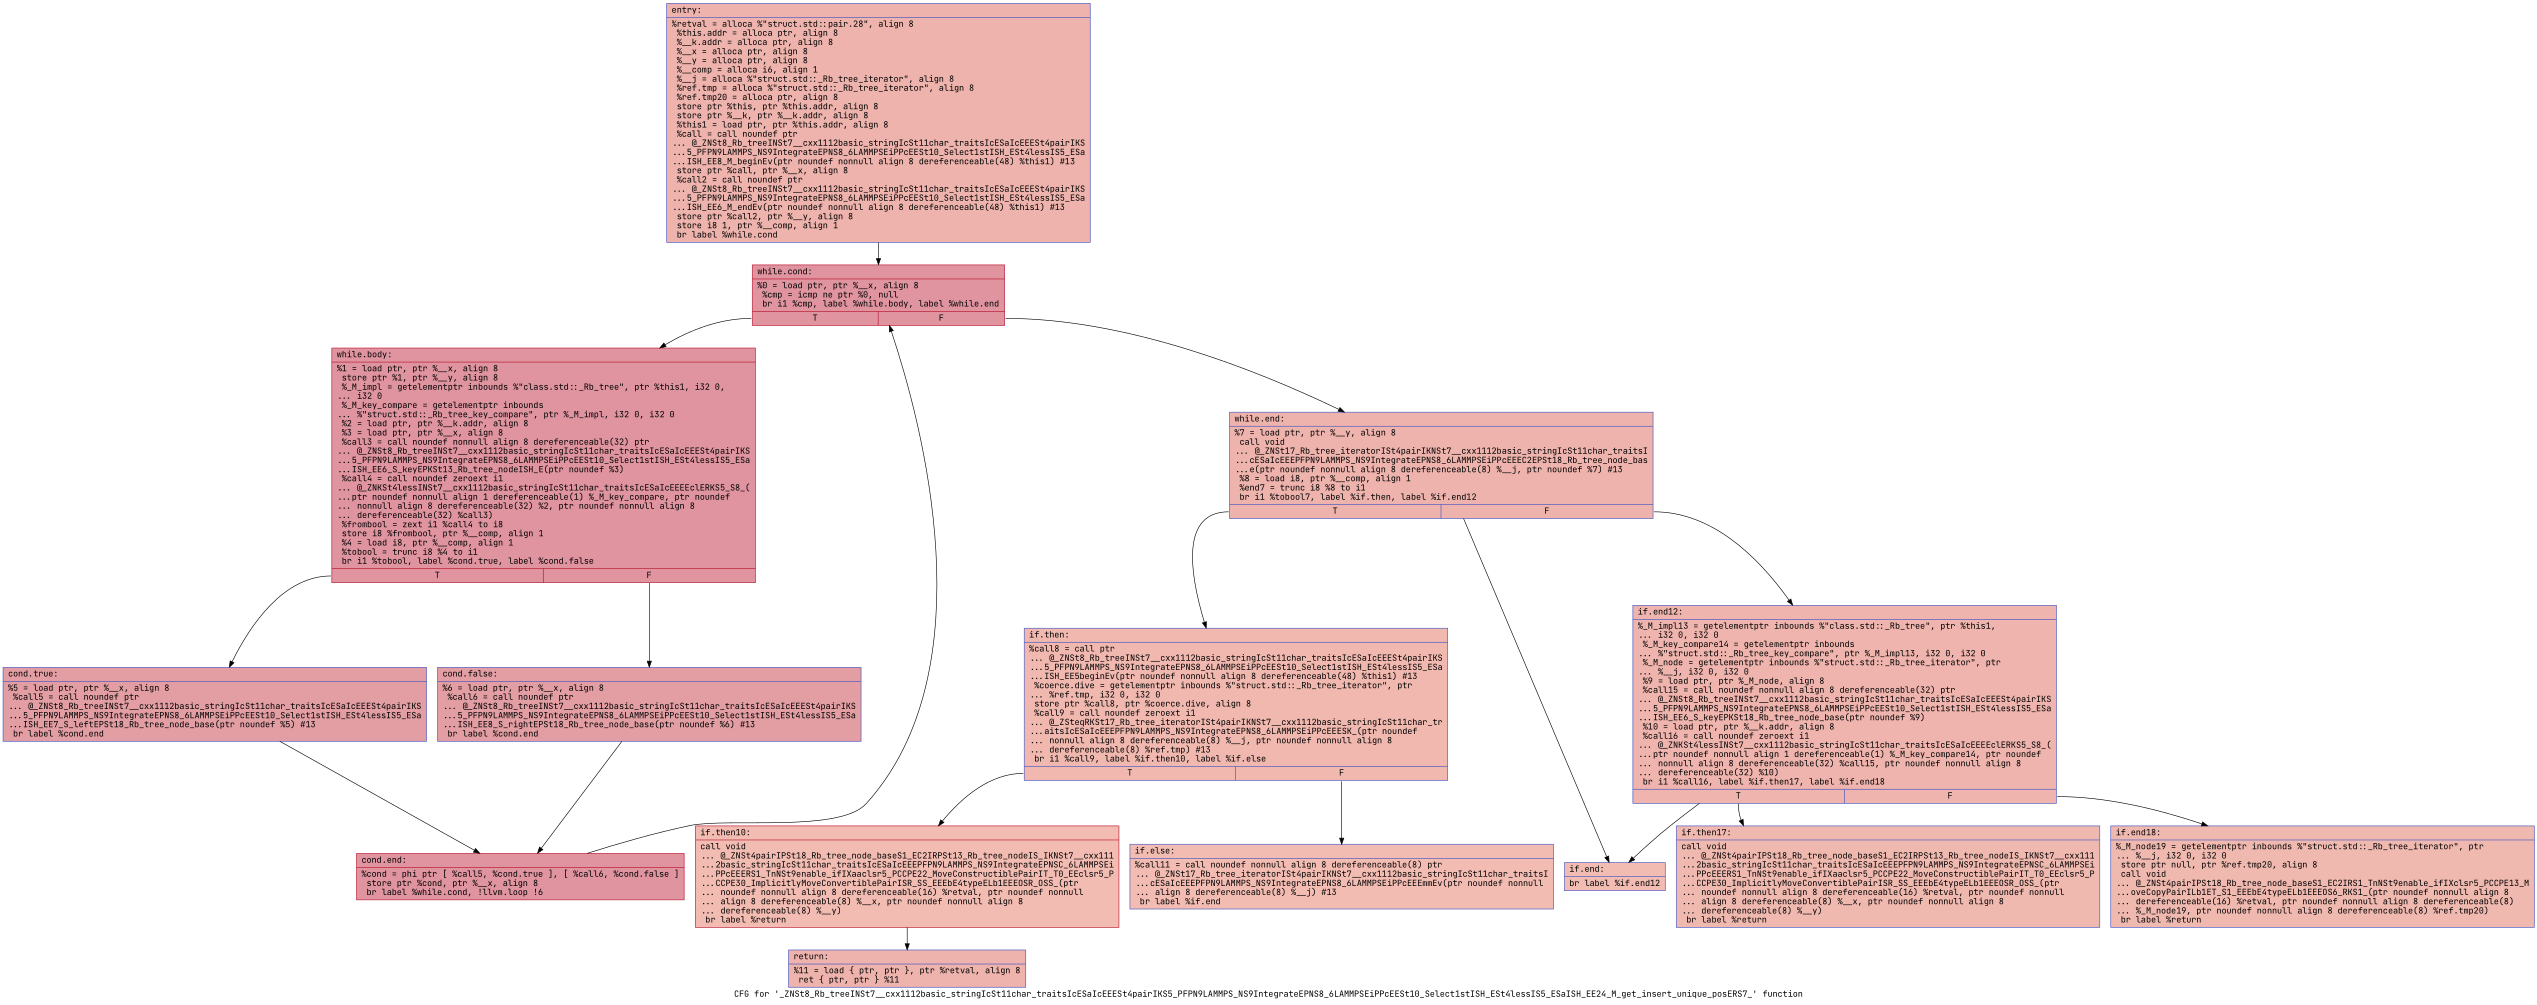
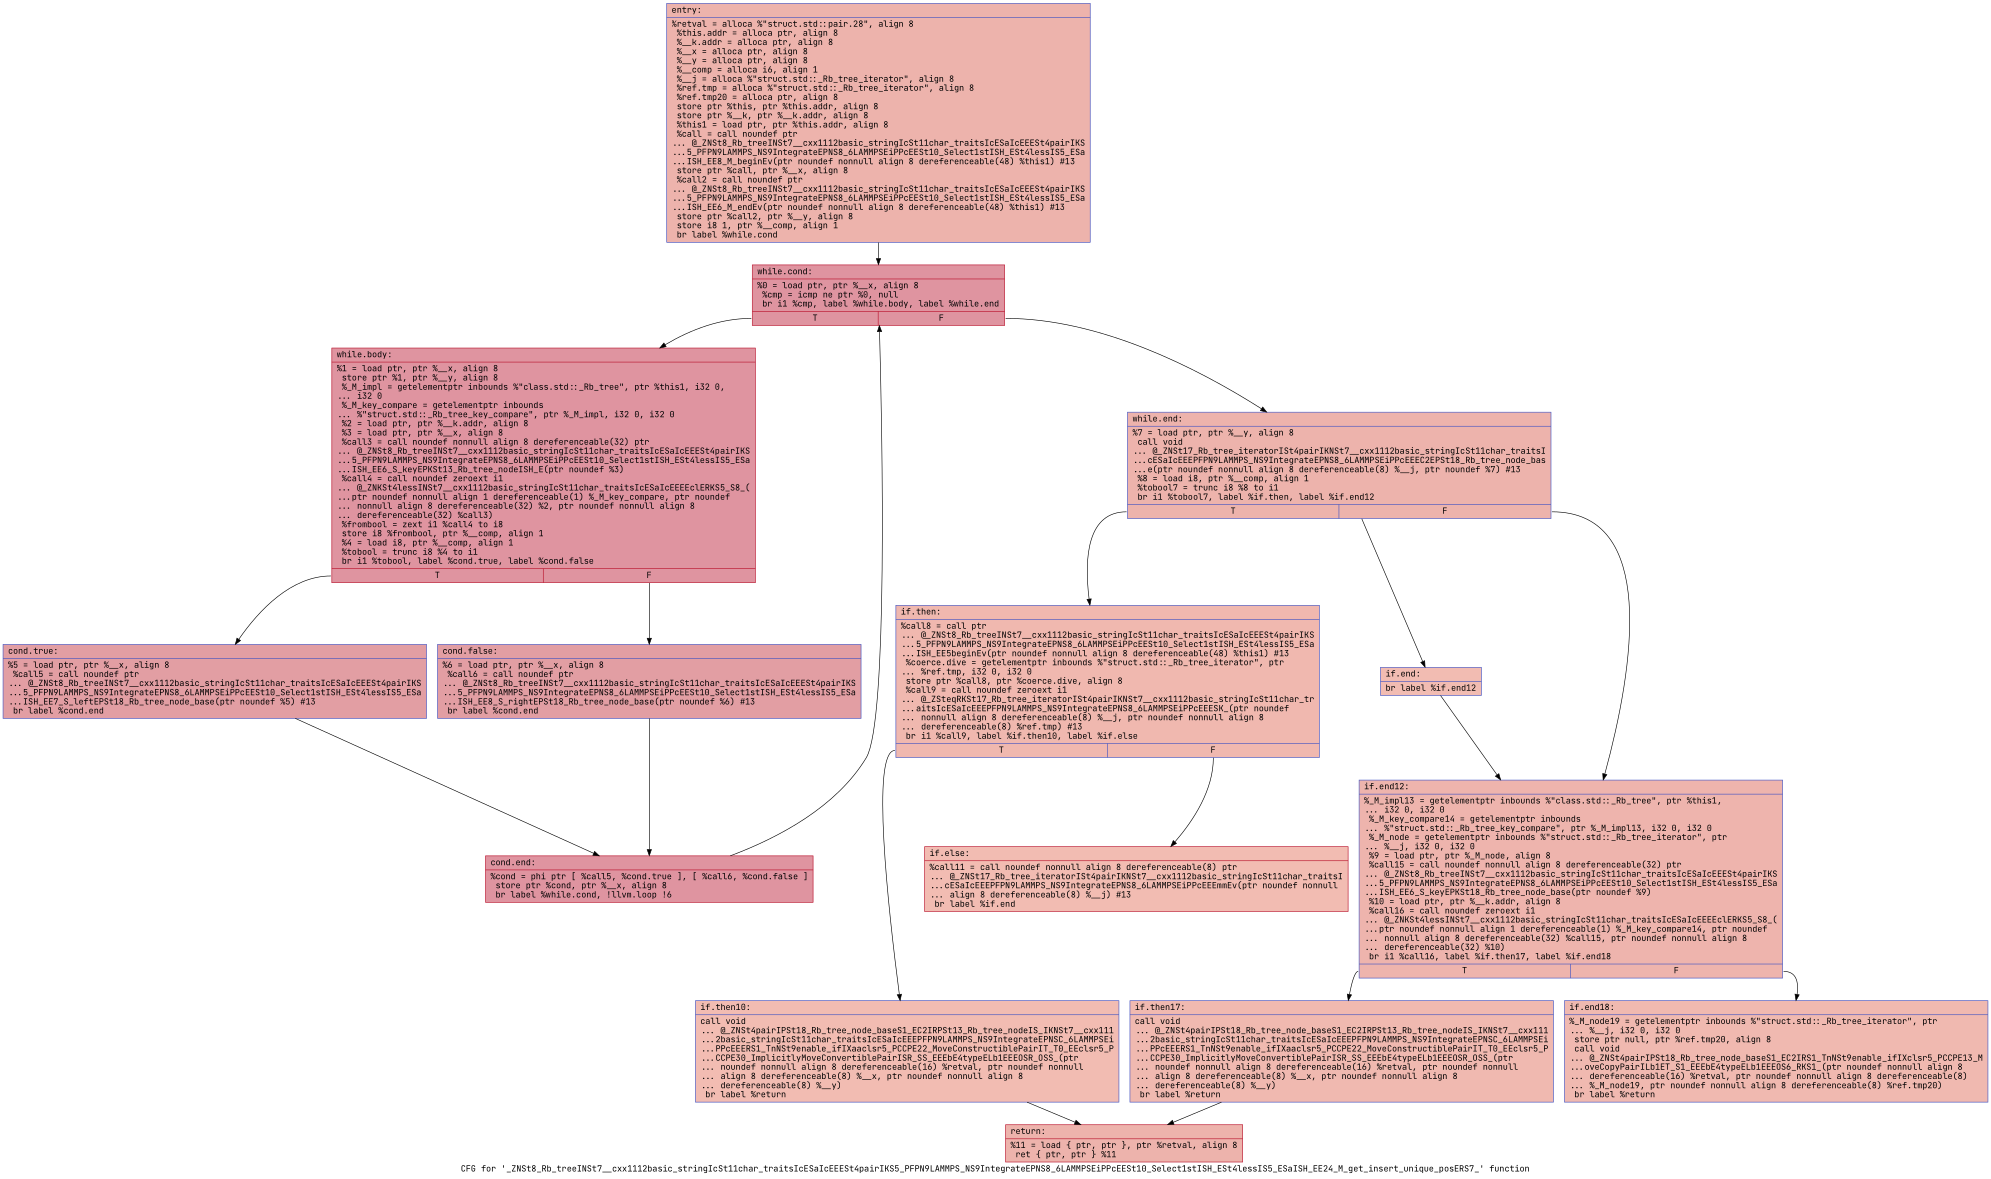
(1300, 488) -> (1206, 488)
(1665, 830) -> (1469, 735)
(907, 877) -> (907, 1051)
(1342, 877) -> (1136, 879)
(907, 969) -> (1124, 1143)
none -> (1197, 1112)
